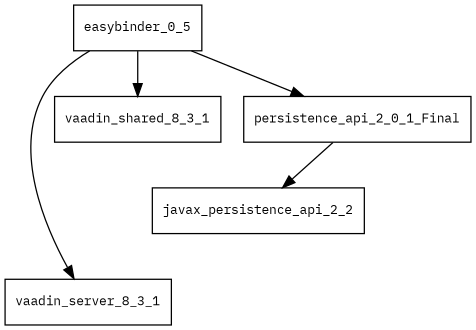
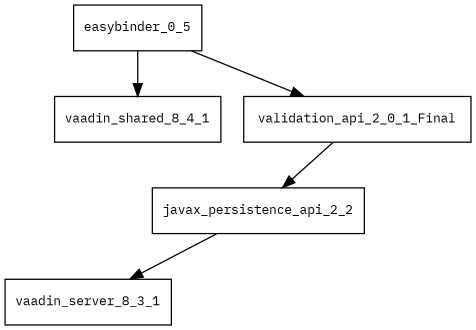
(138, 119) -> (138, 119)
(357, 119) -> (357, 119)
(31, 151) -> (179, 253)
